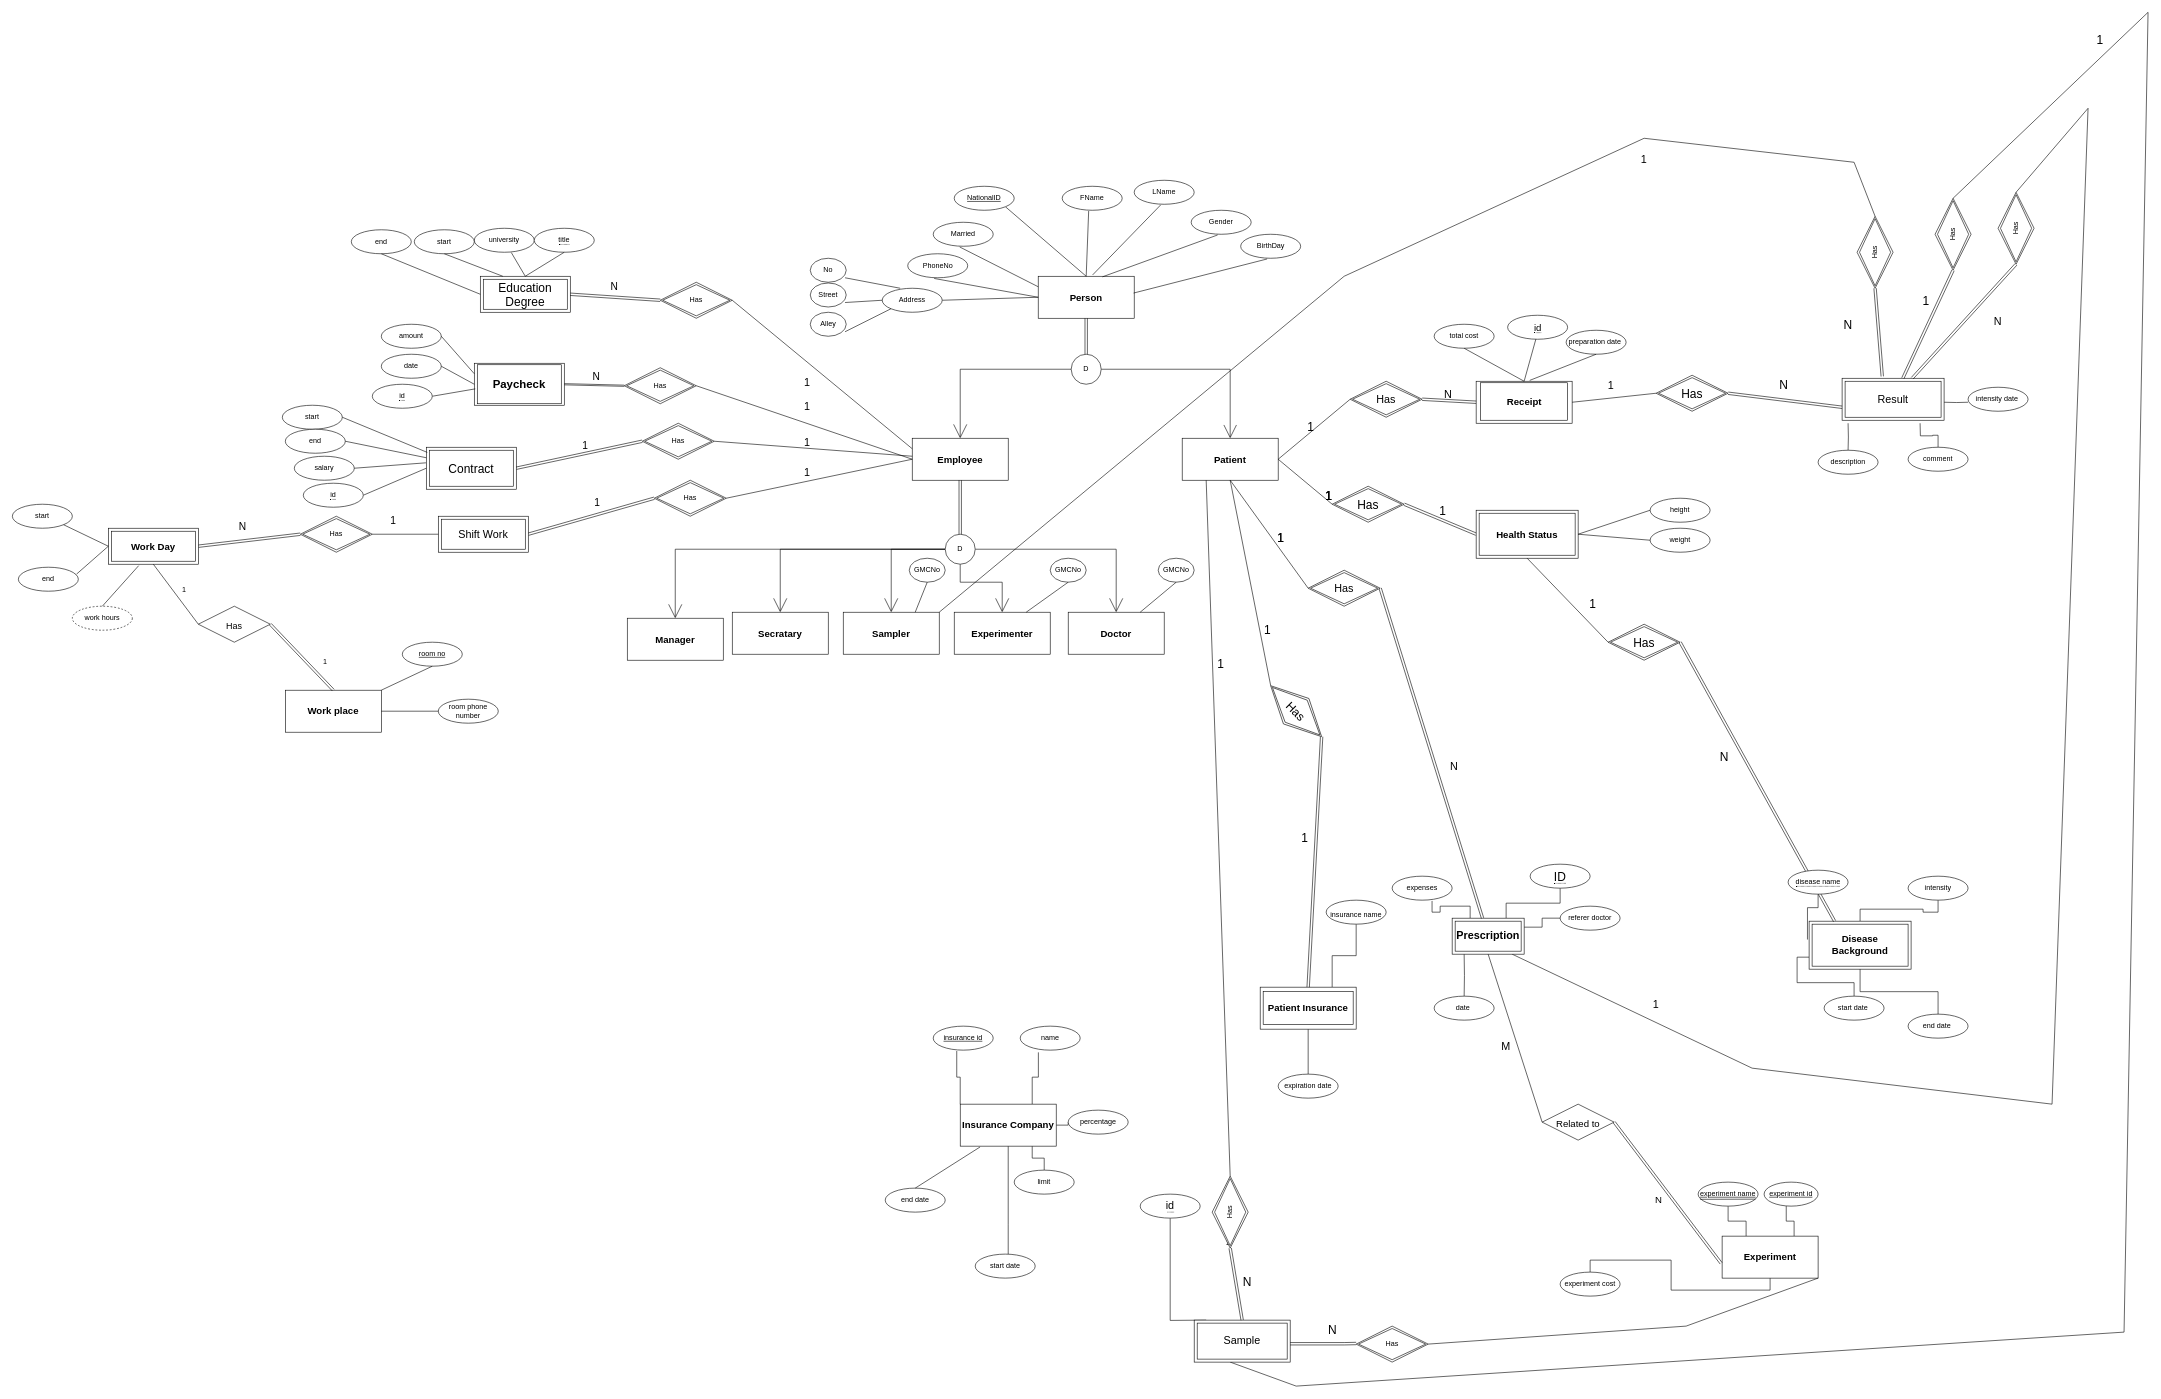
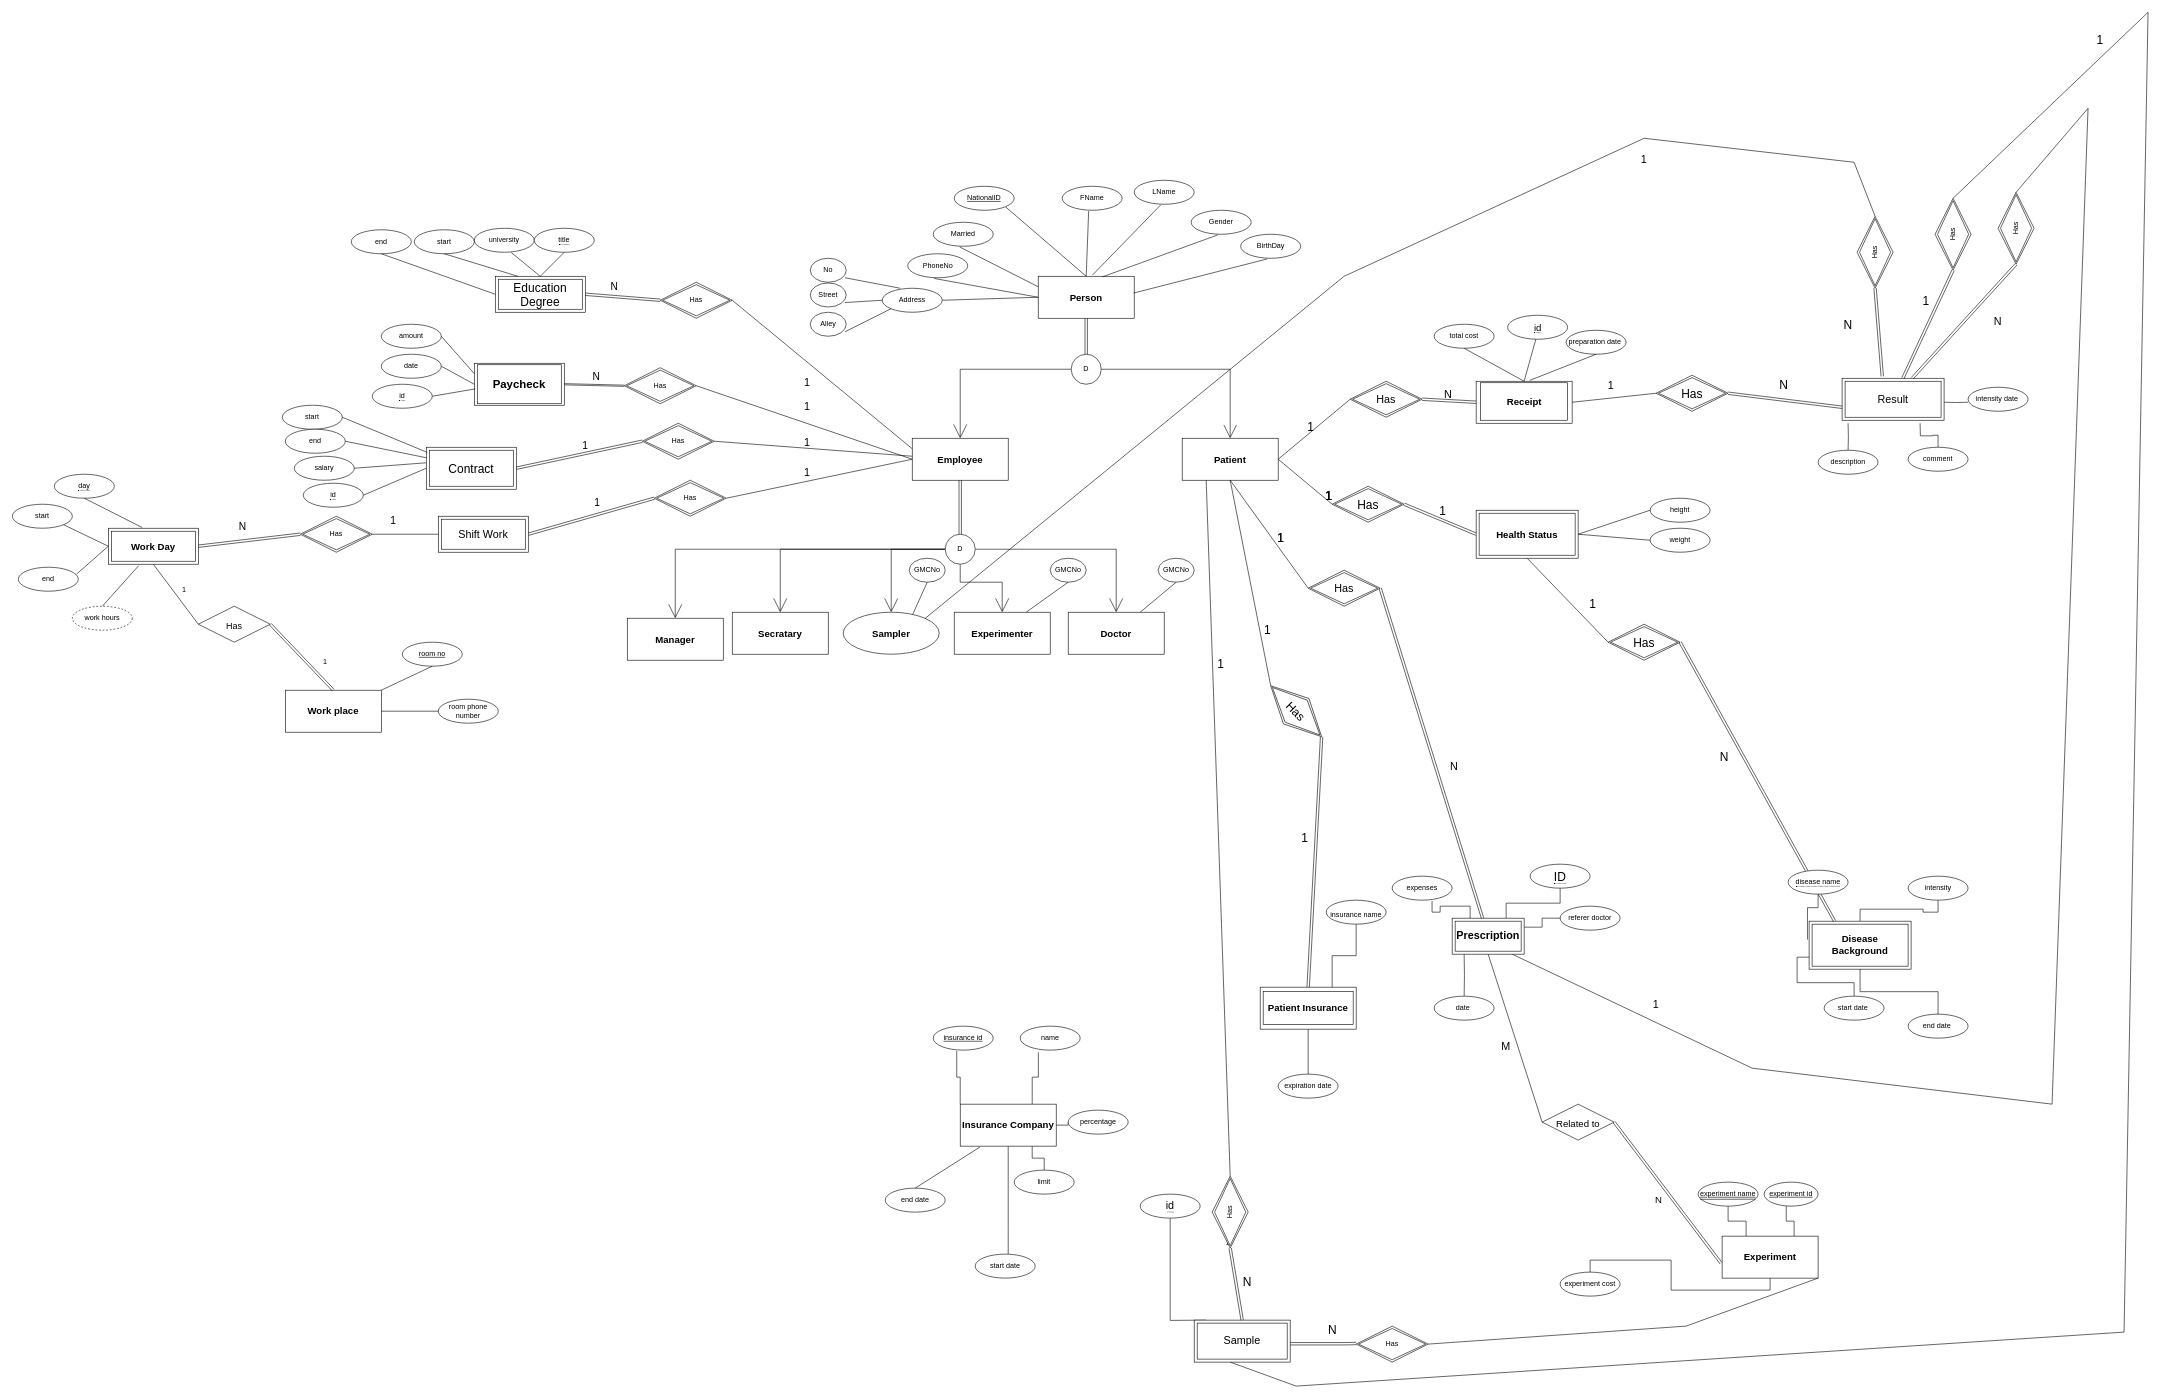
(525, 294) -> (540, 294)
none -> (84, 486)
none -> (113, 513)
(891, 633) -> (891, 633)
